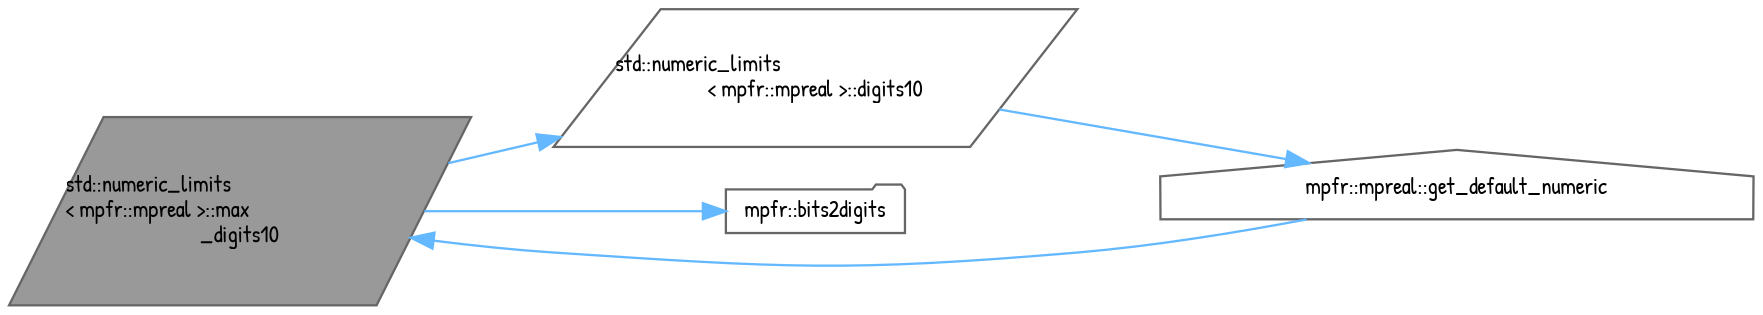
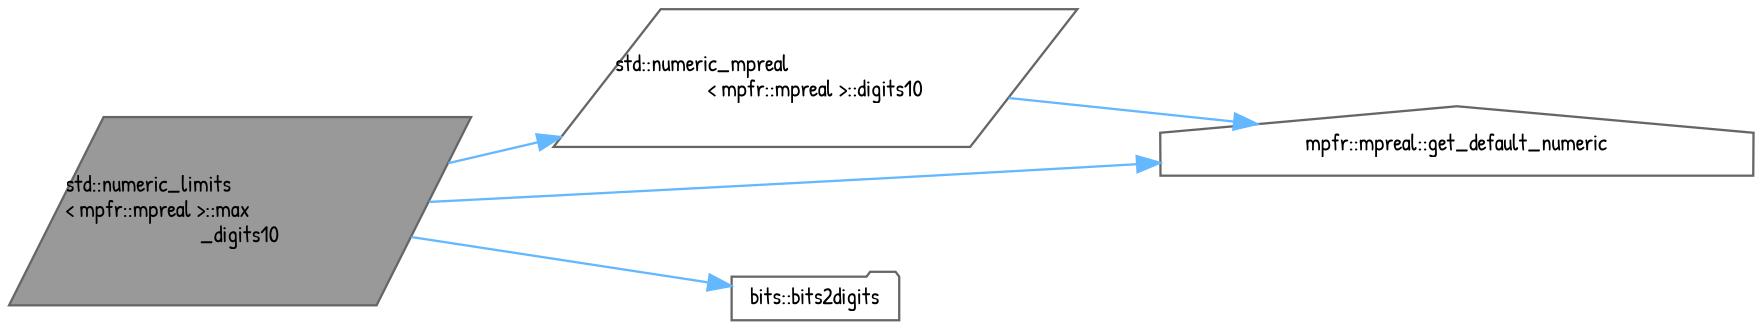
(815, 78) -> (815, 78)
(815, 211) -> (815, 298)
(871, 265) -> (783, 184)
